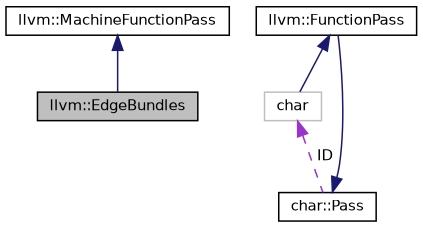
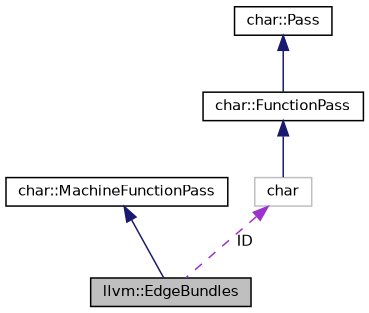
(118, 21) -> (117, 192)
(336, 21) -> (283, 106)
(313, 164) -> (221, 247)
